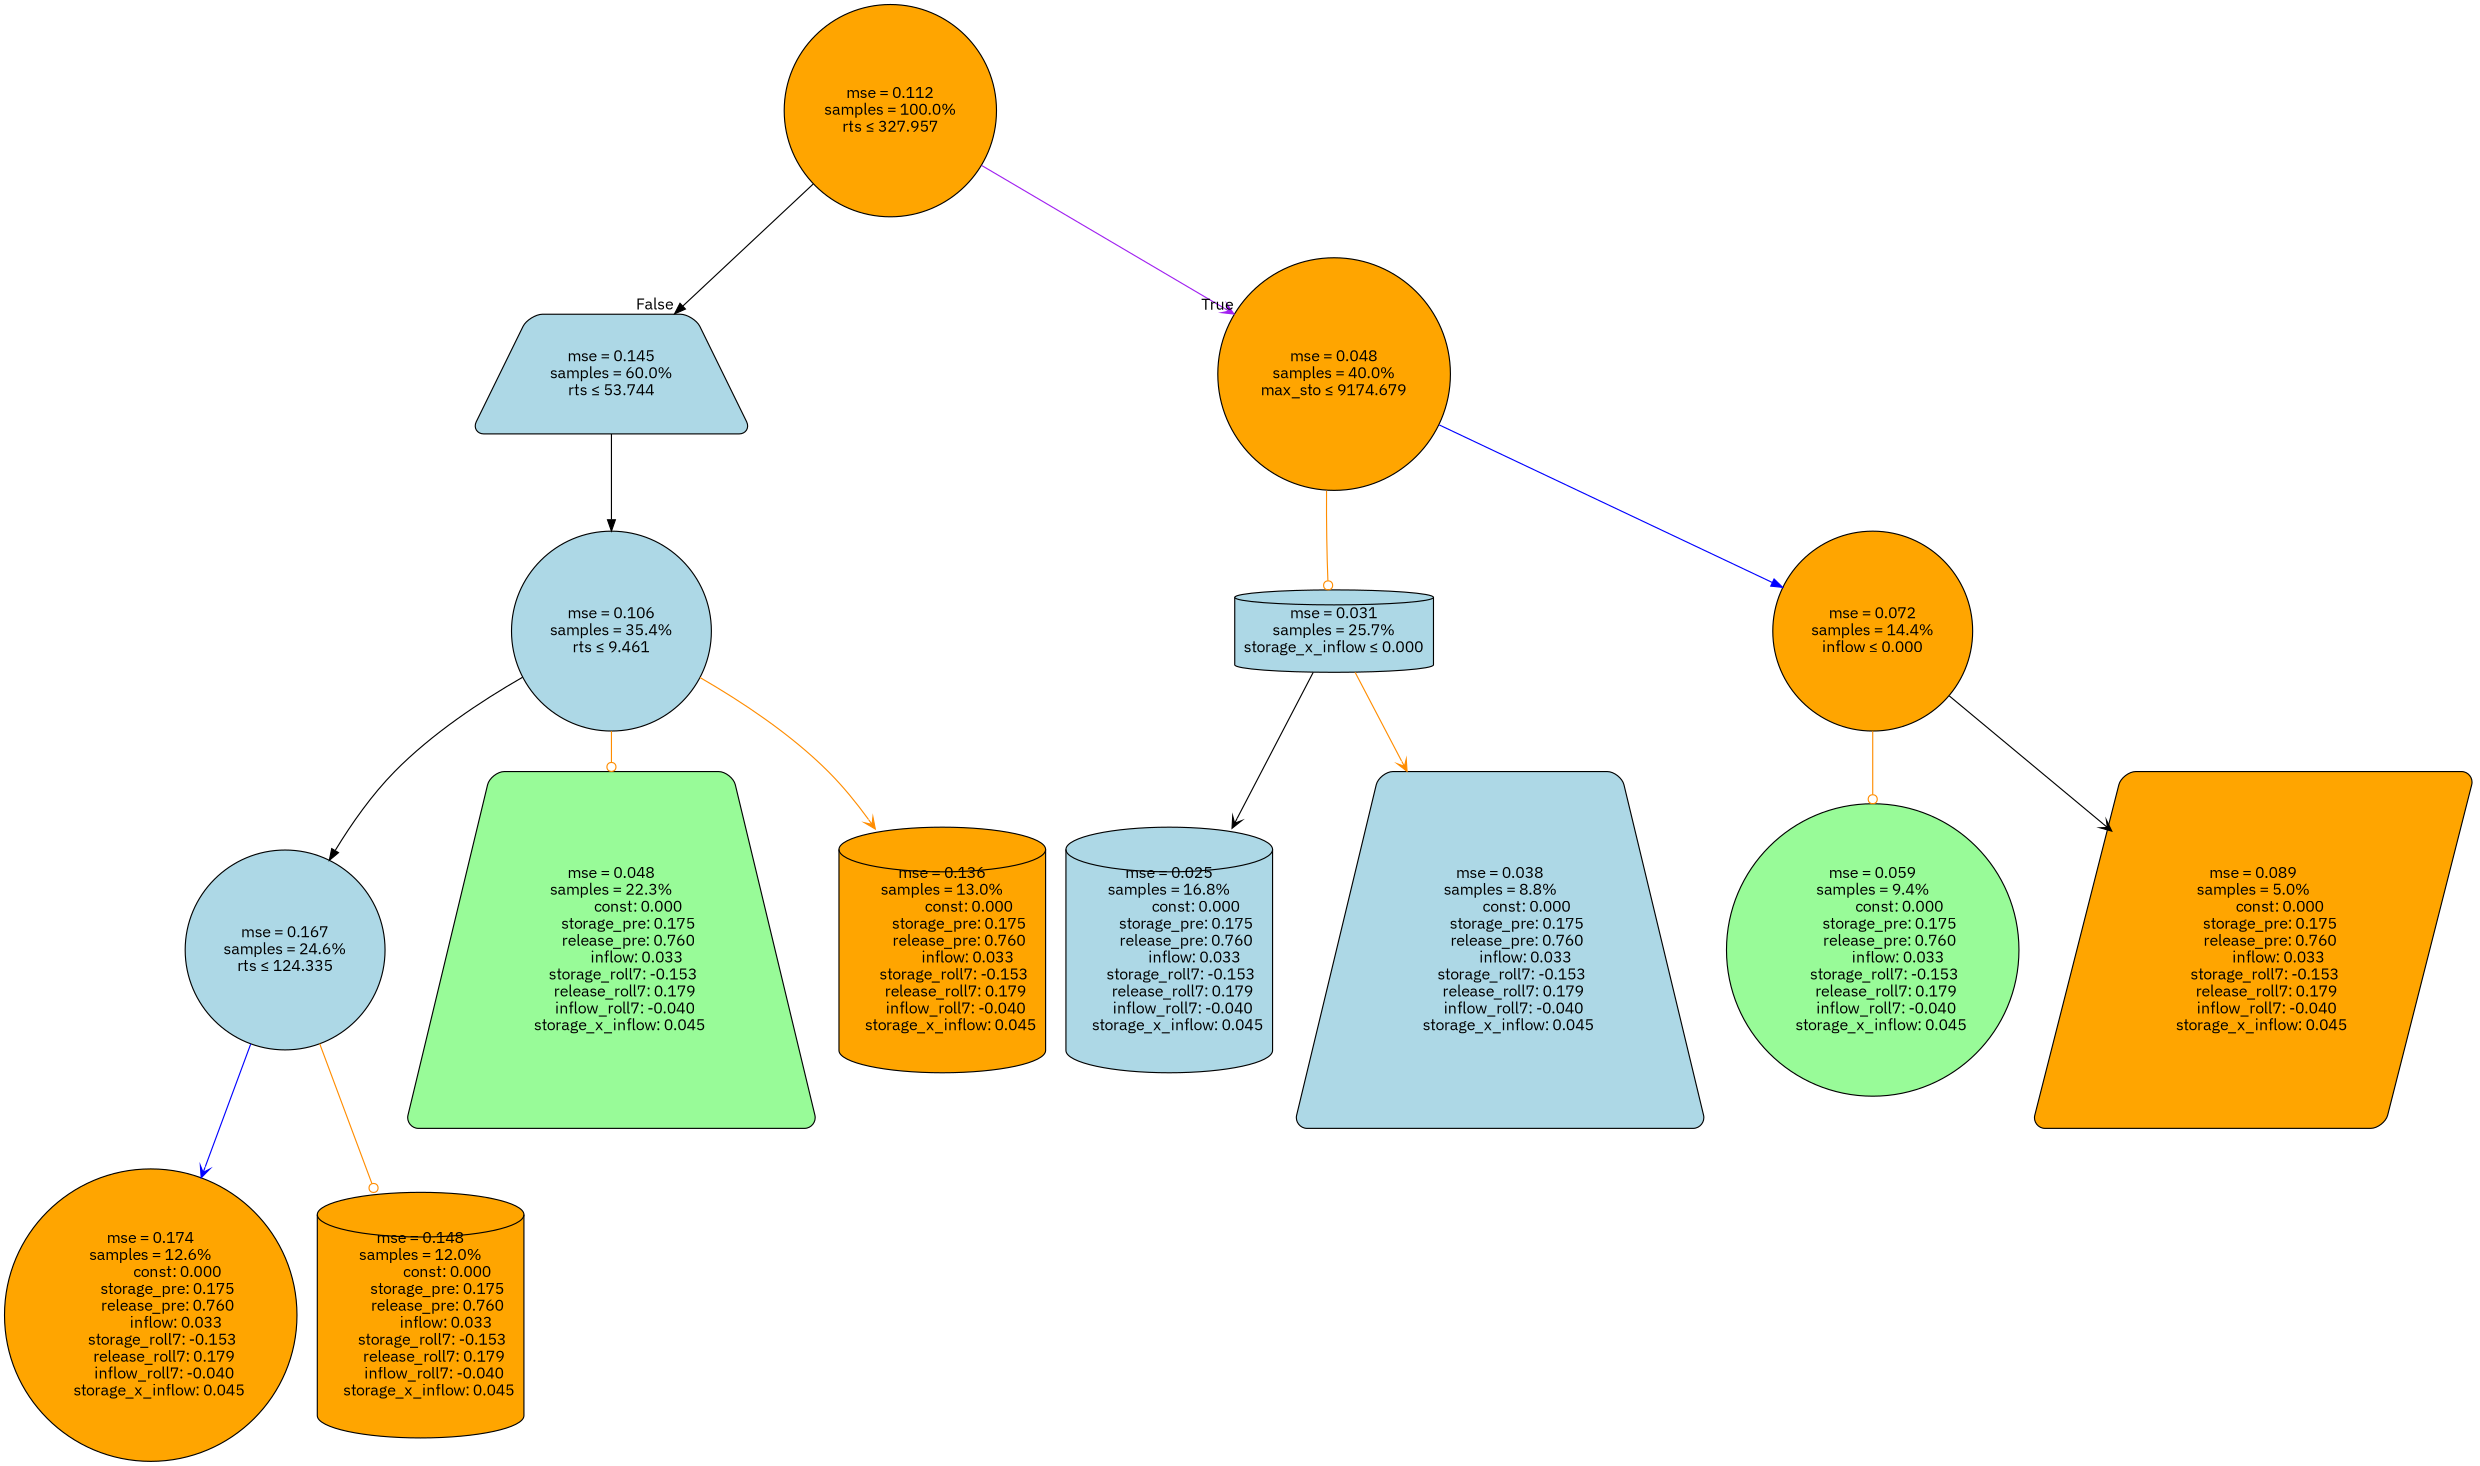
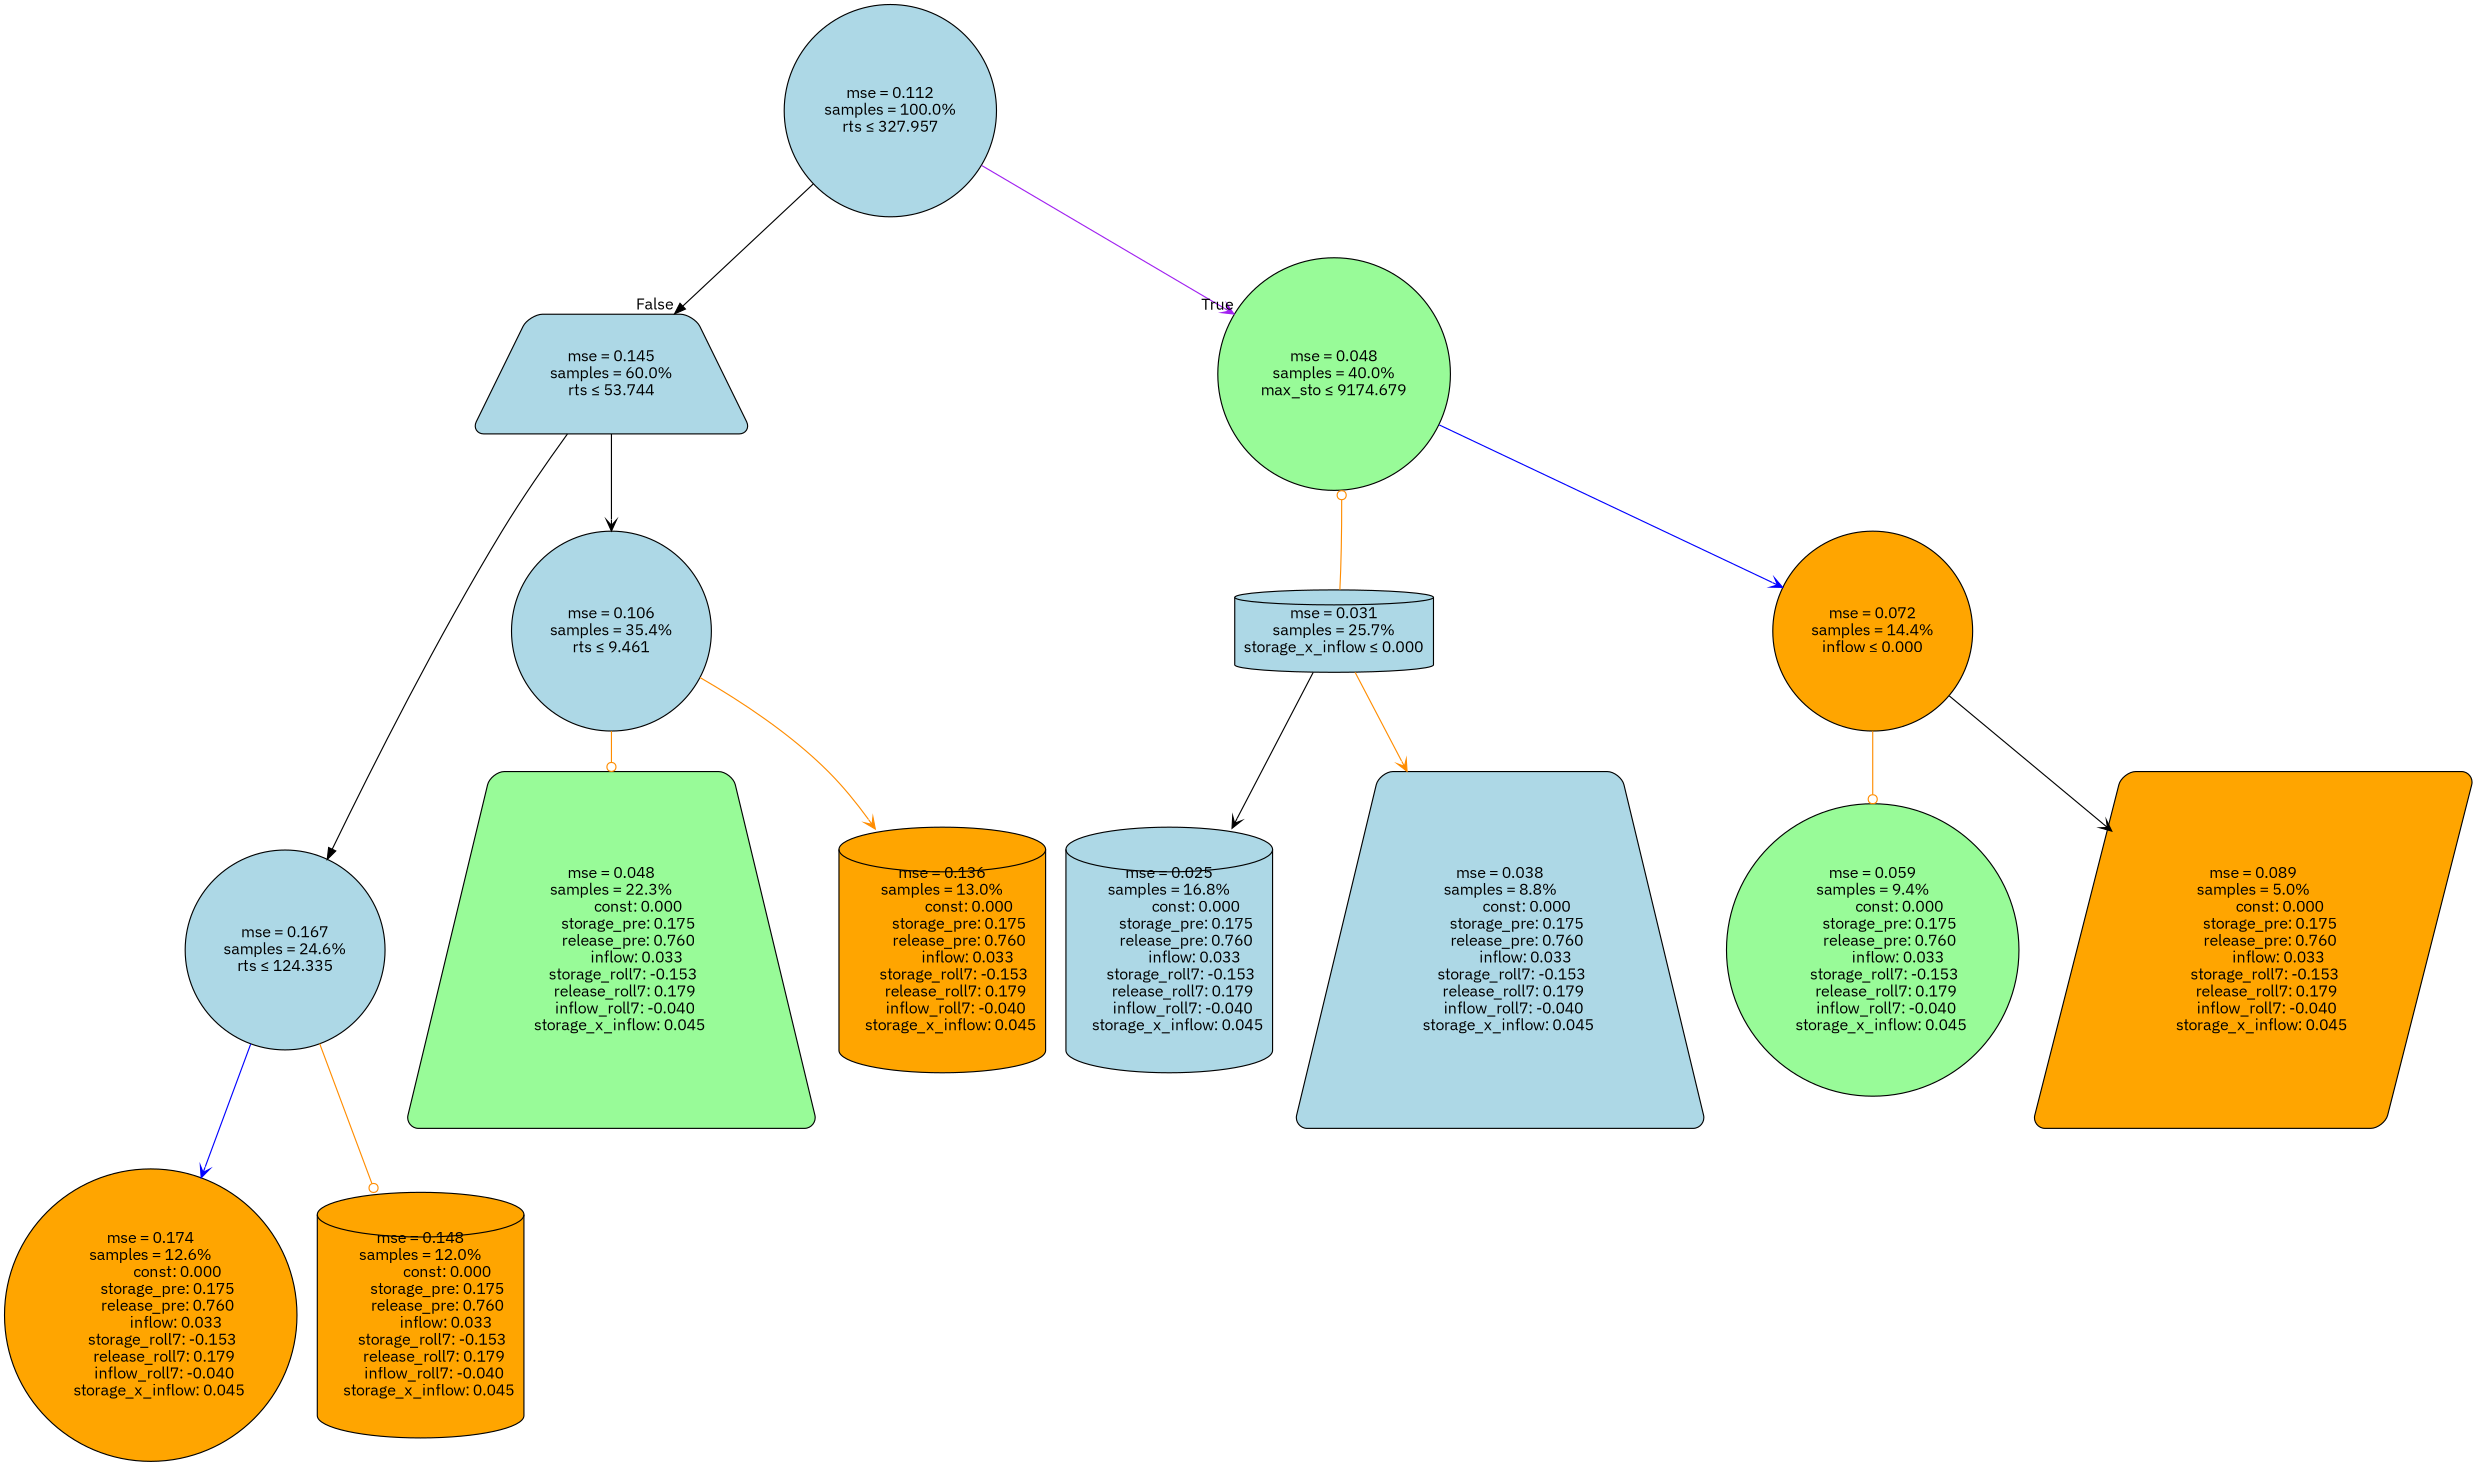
(890, 111) -> (890, 111)
(1334, 374) -> (1334, 374)
(611, 477) -> (611, 477)
(1606, 504) -> (1606, 504)
(1327, 536) -> (1341, 545)
(417, 751) -> (441, 637)
